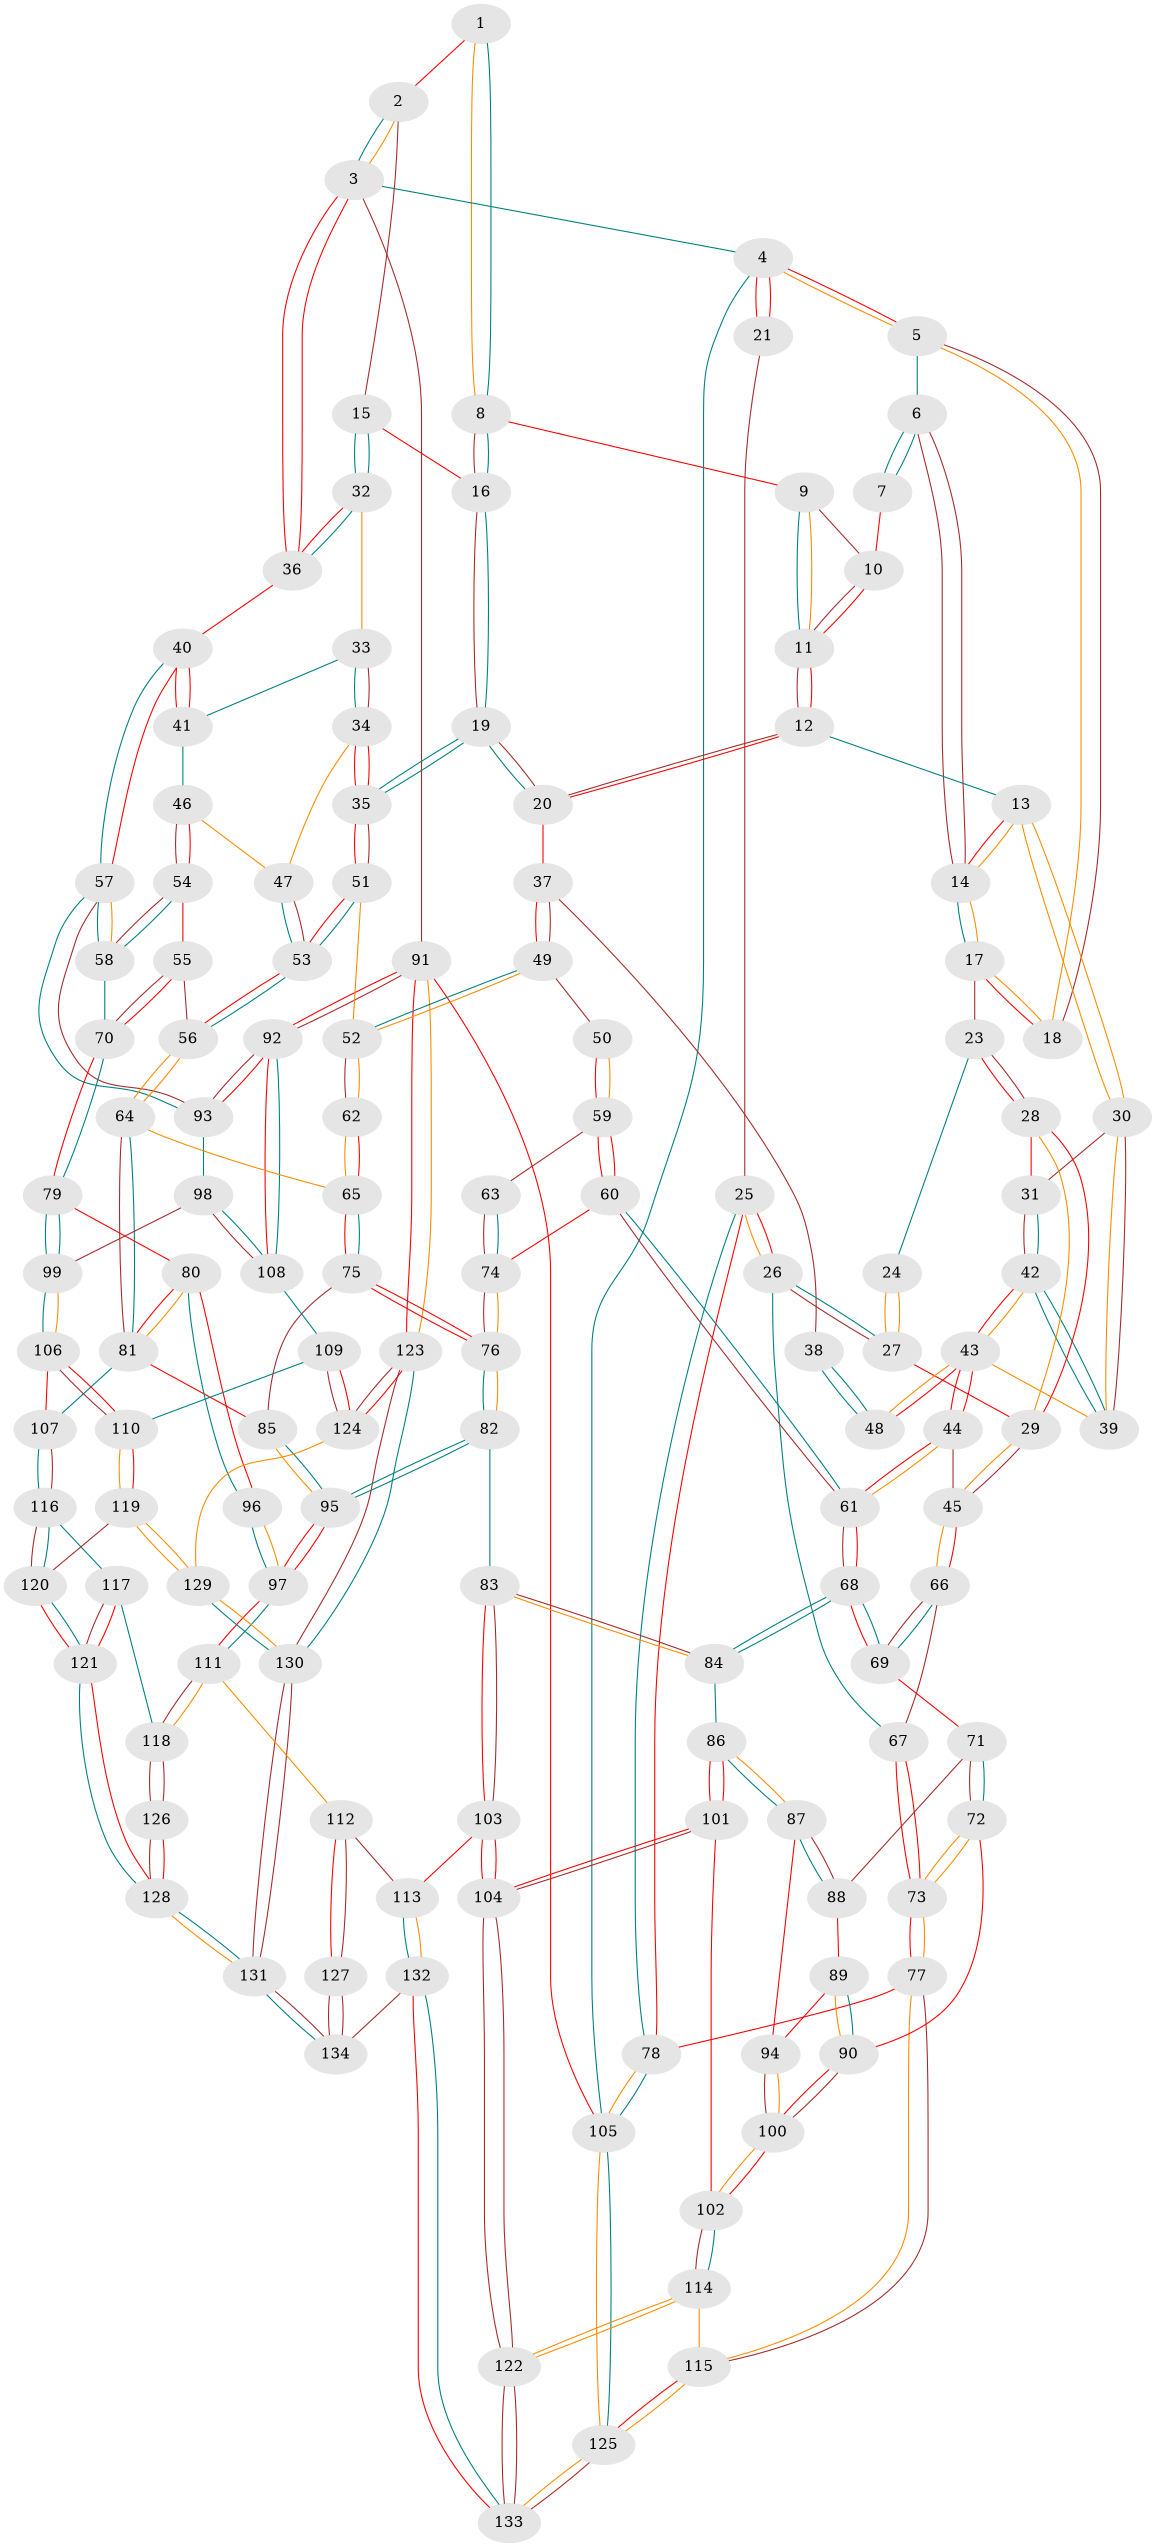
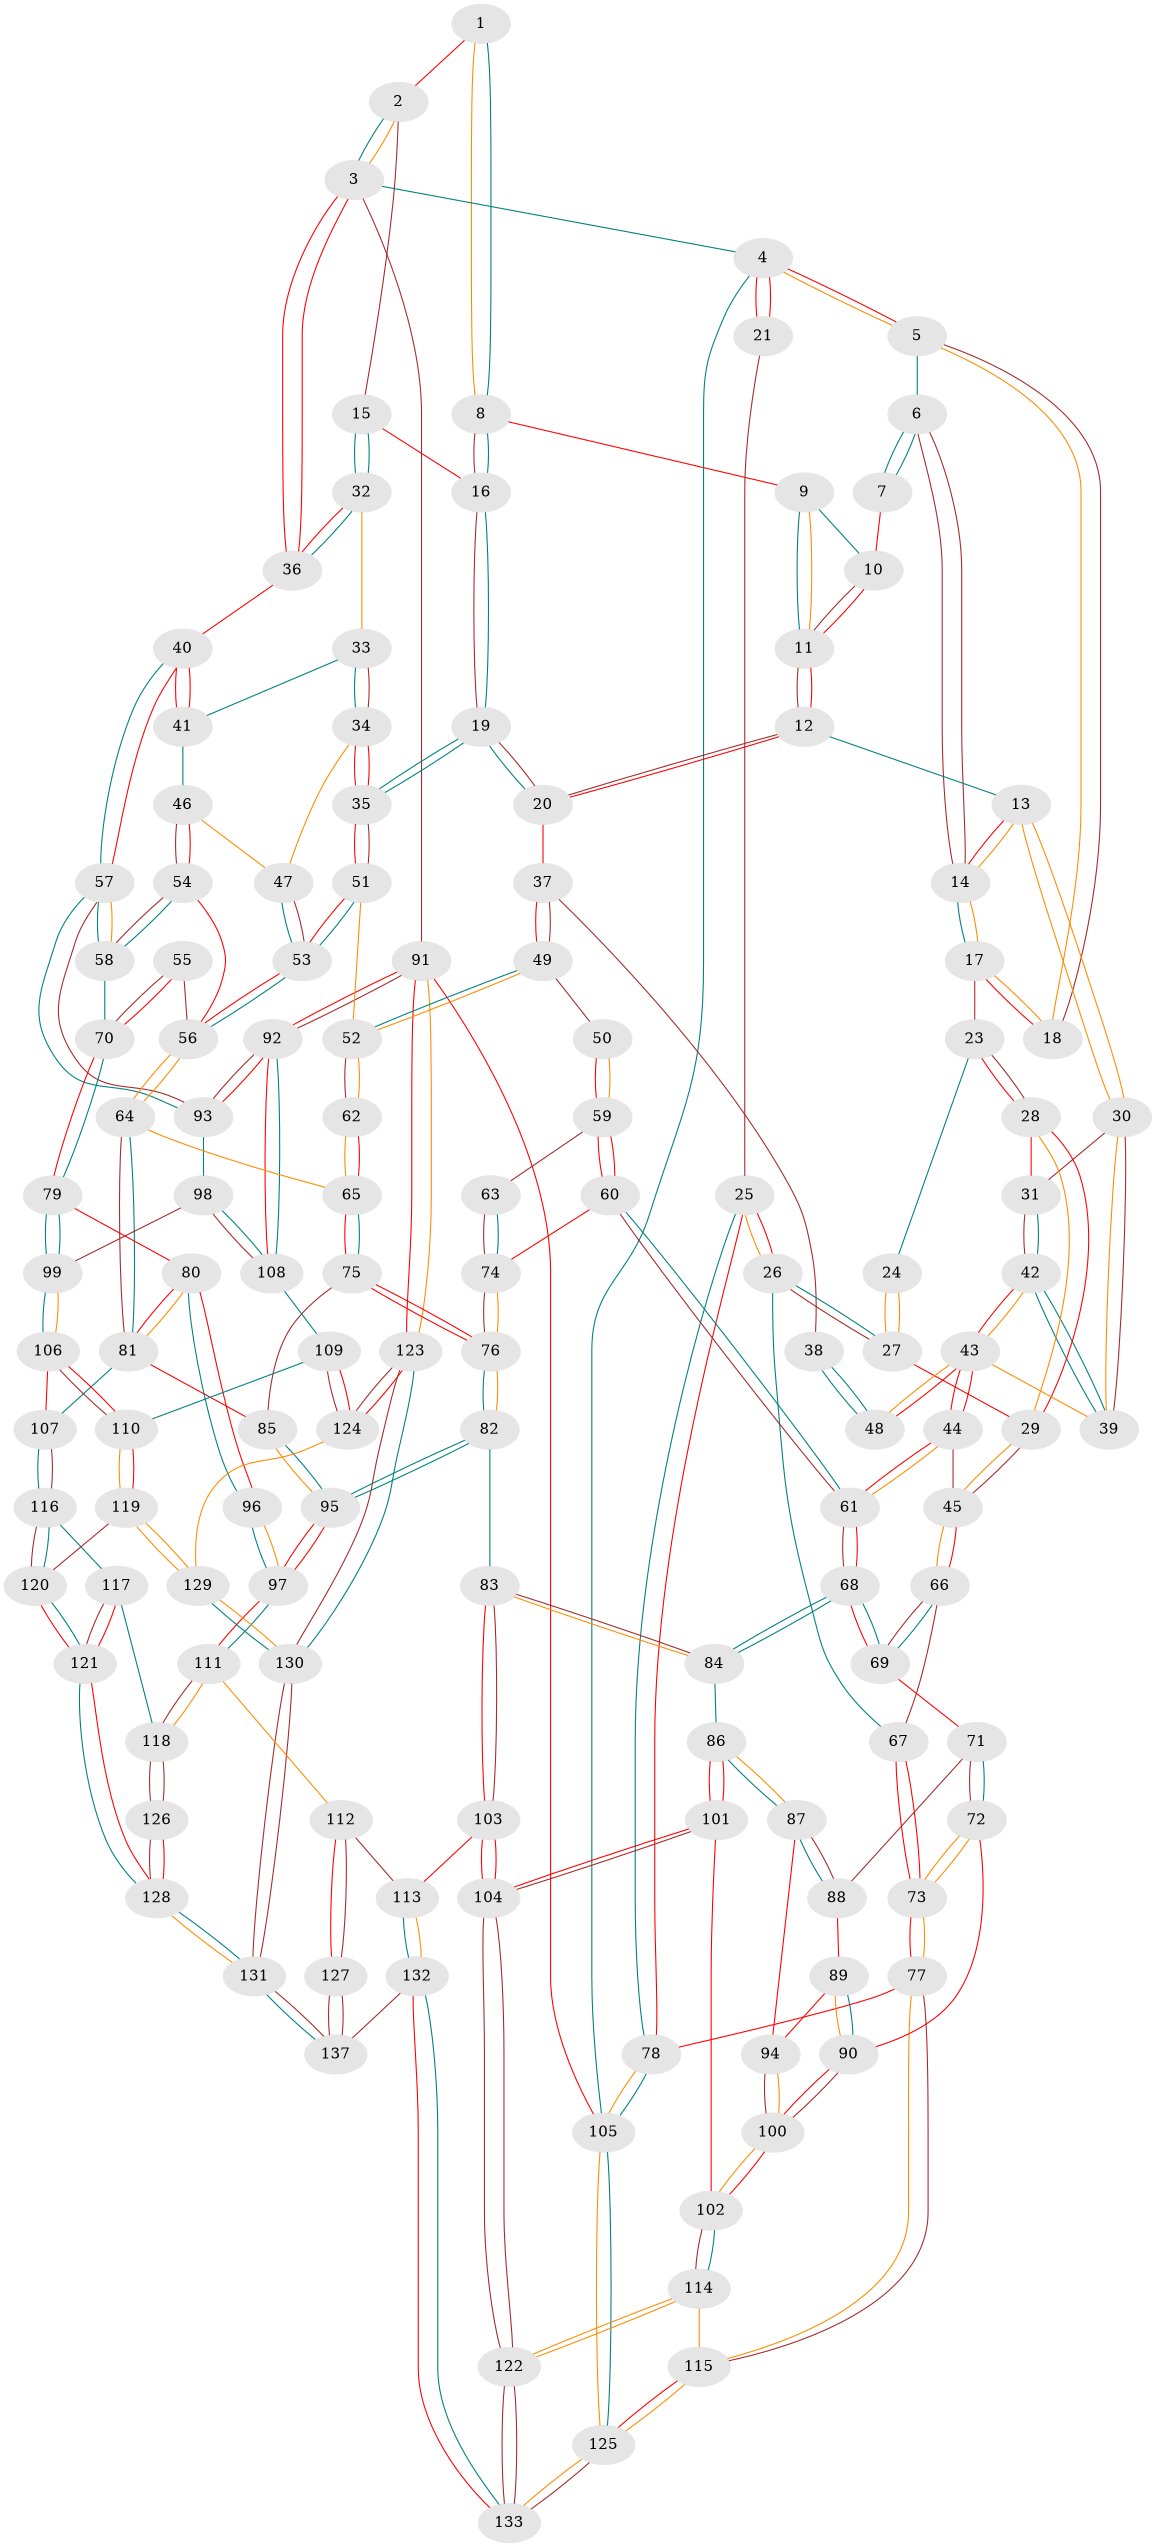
(839, 532) -> (839, 532)
(183, 922) -> (226, 960)
(336, 2054) -> (336, 2054)
